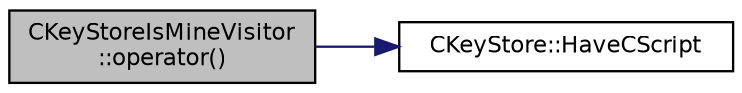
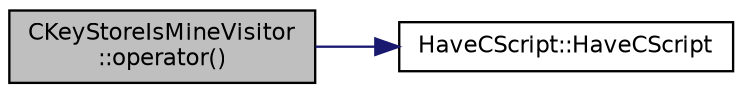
(566, 47) -> (566, 47)
